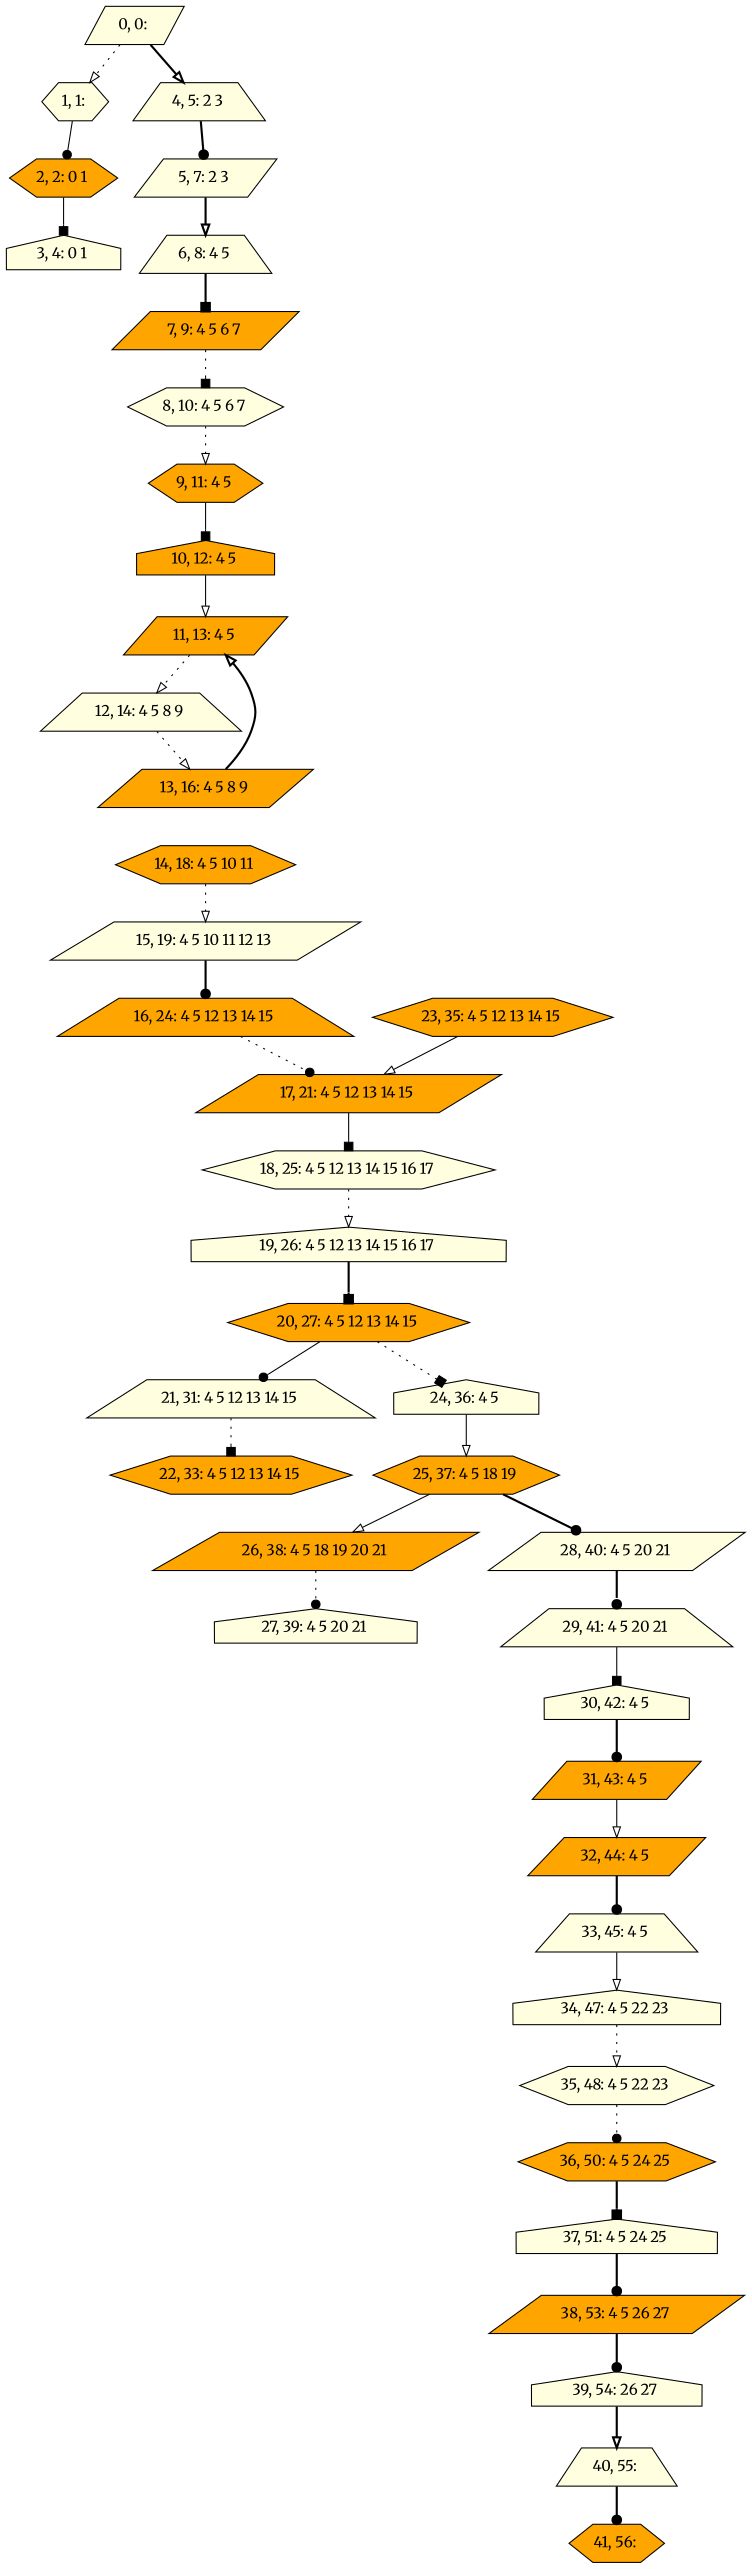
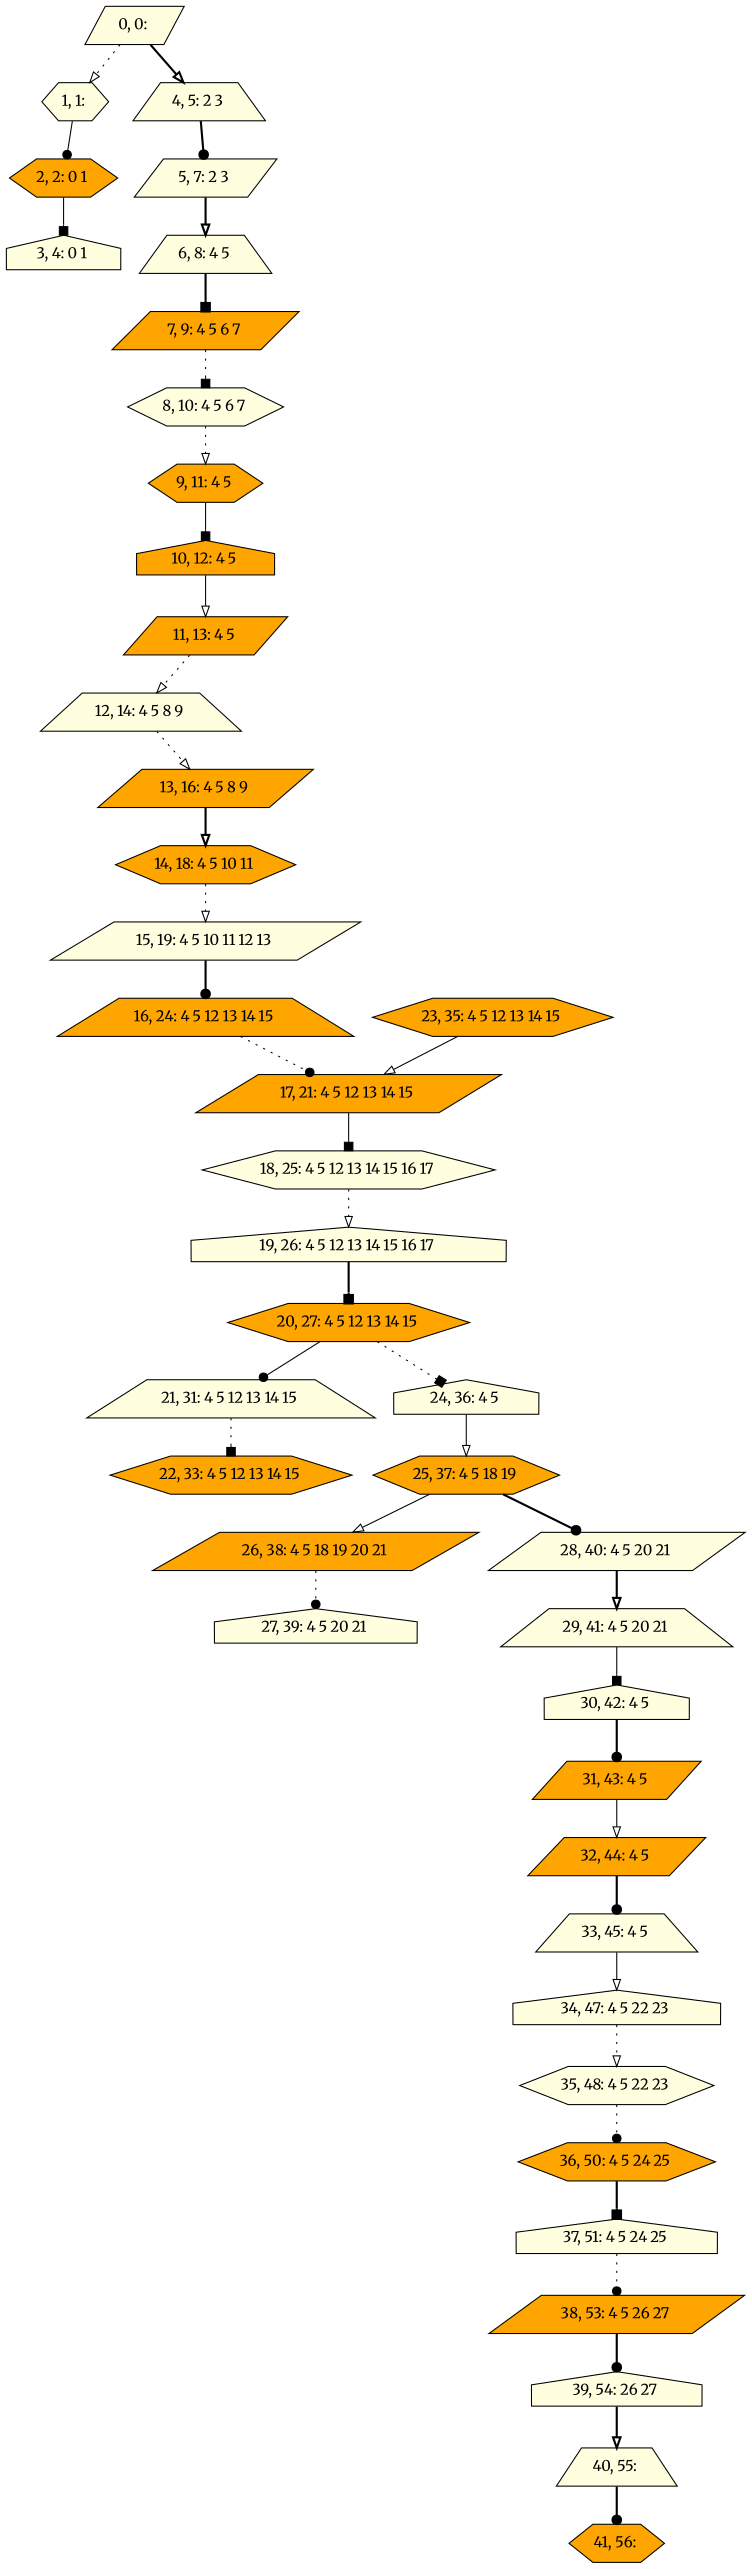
(255, 717) -> (206, 821)
(617, 1584) -> (617, 1584)
(617, 2270) -> (617, 2270)
